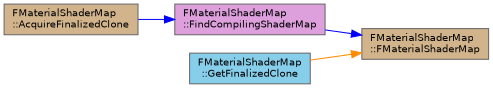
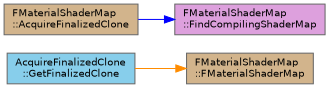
(338, 32) -> none
(250, 68) -> (71, 68)
